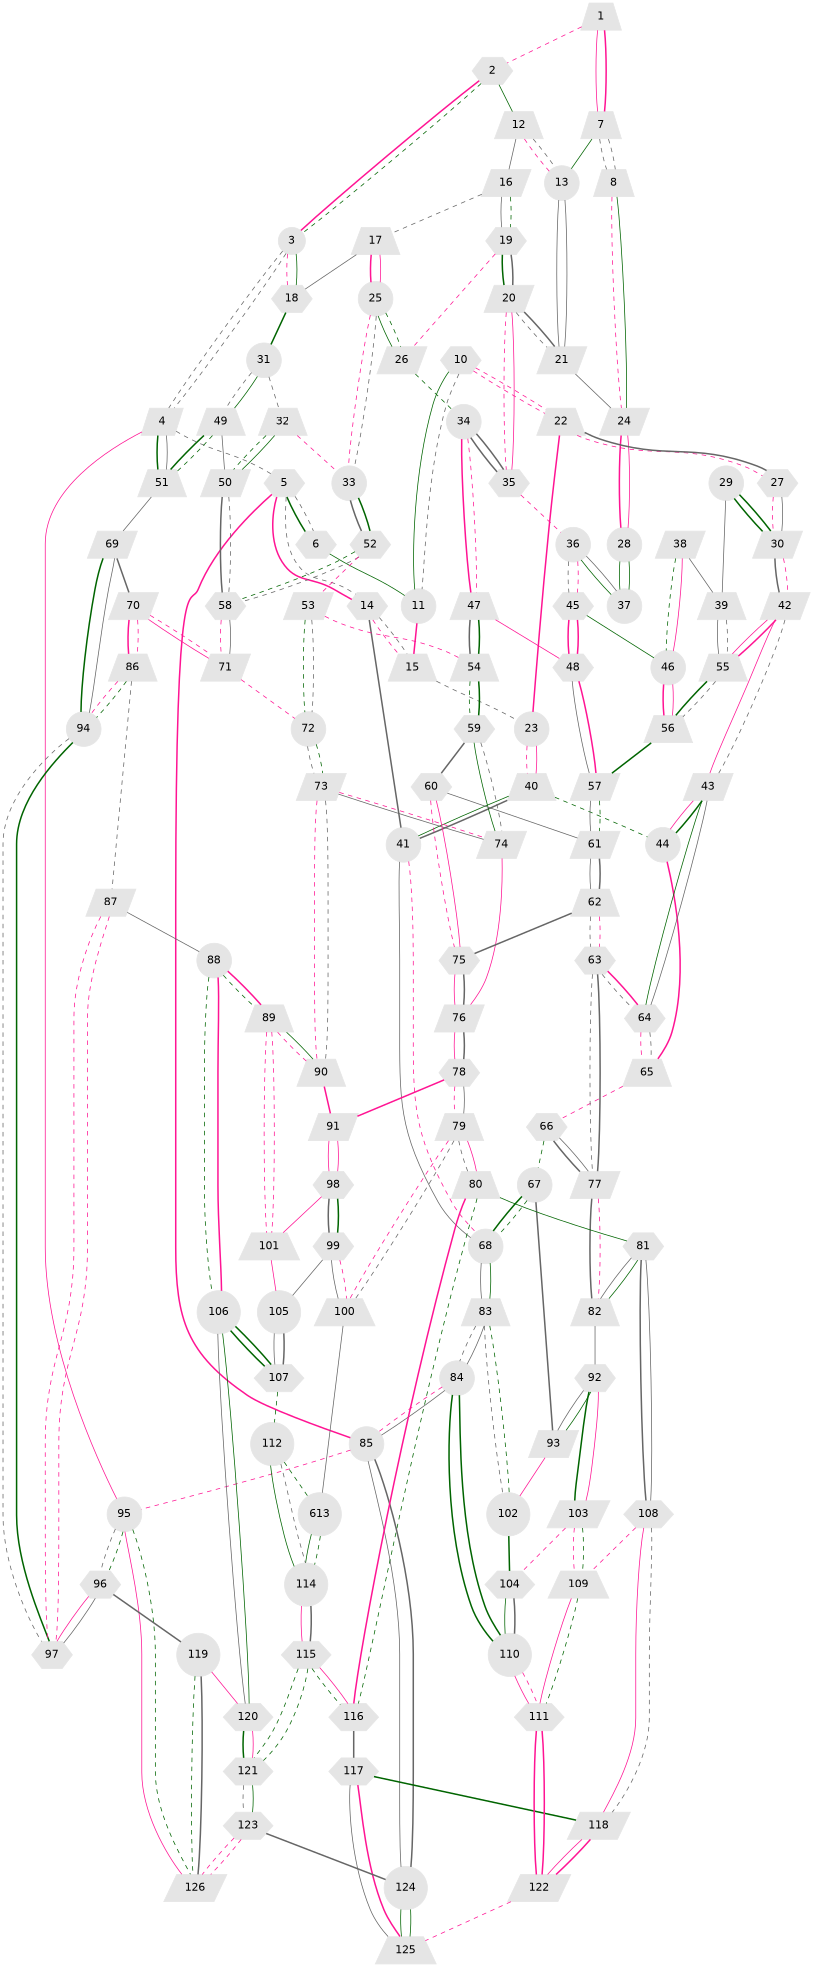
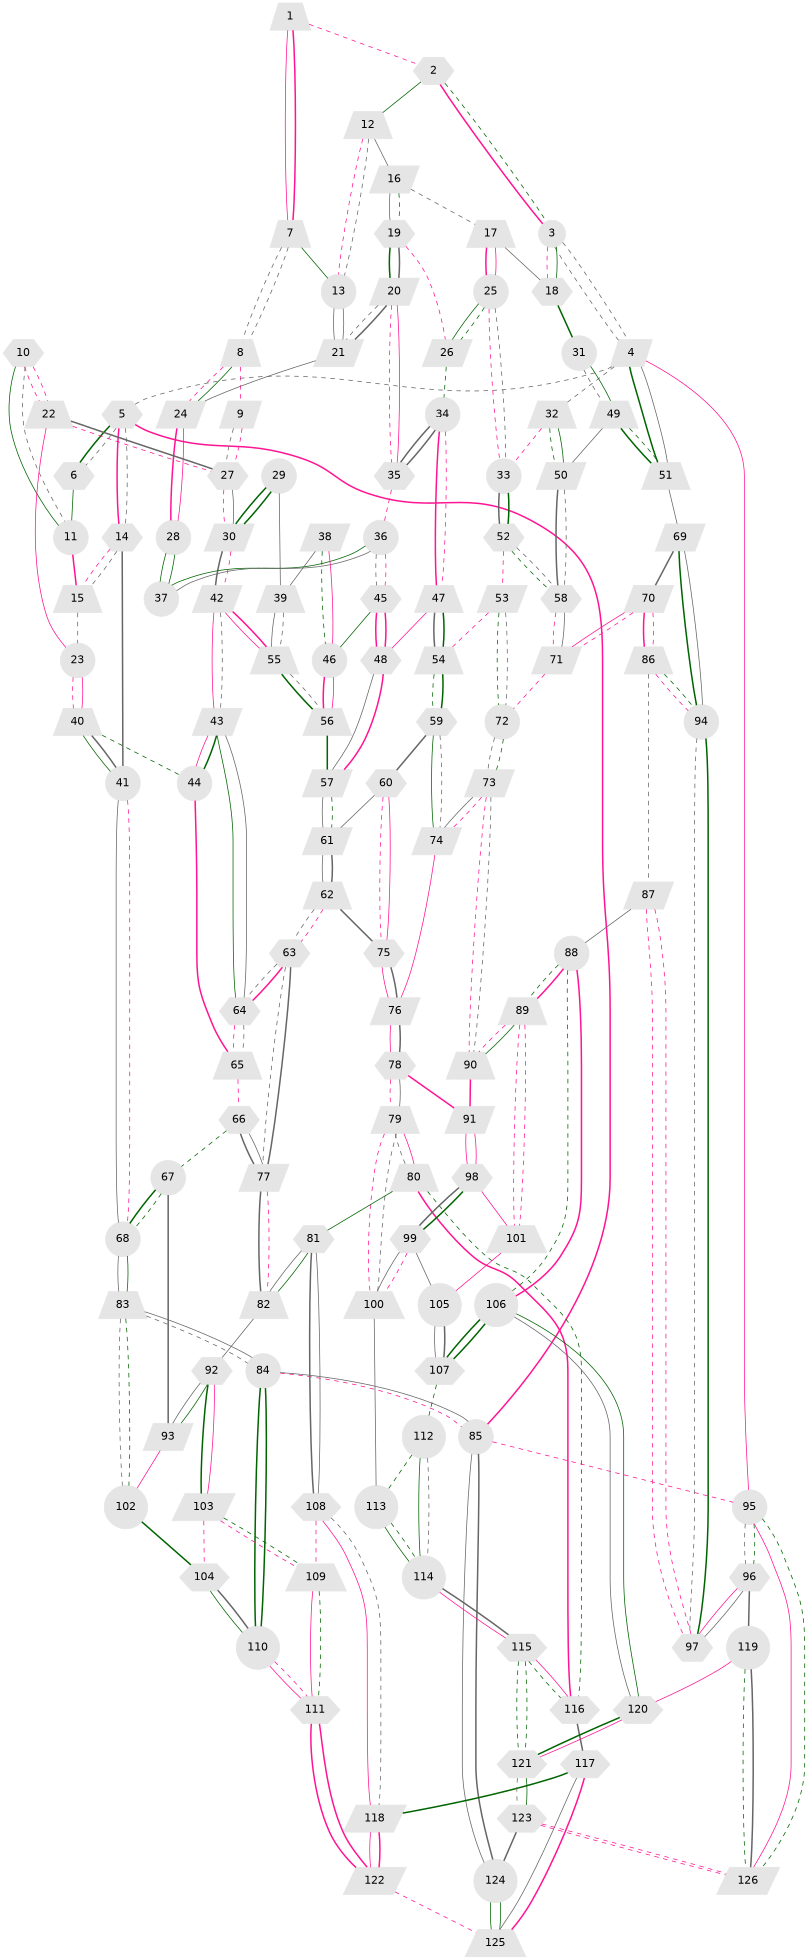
(274, 392) -> (587, 387)
none -> (241, 415)
(545, 574) -> (36, 541)
(320, 1514) -> (376, 1507)
